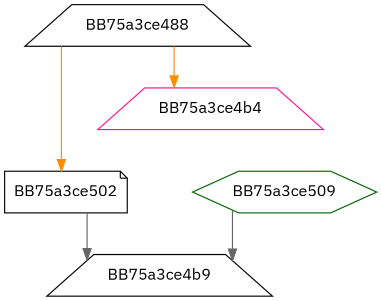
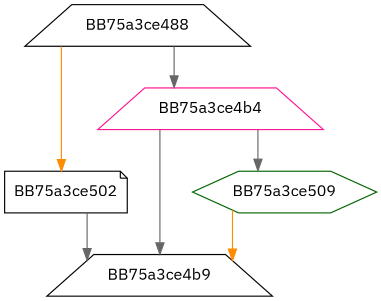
(174, 61) -> (174, 61)
none -> (258, 144)
none -> (160, 186)
(232, 230) -> (232, 230)
